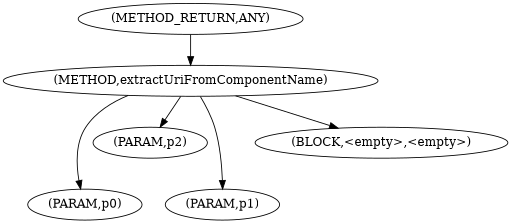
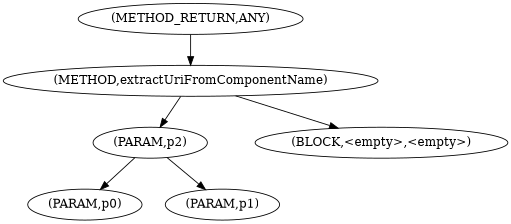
(85, 128) -> (121, 171)
(217, 137) -> (183, 171)
